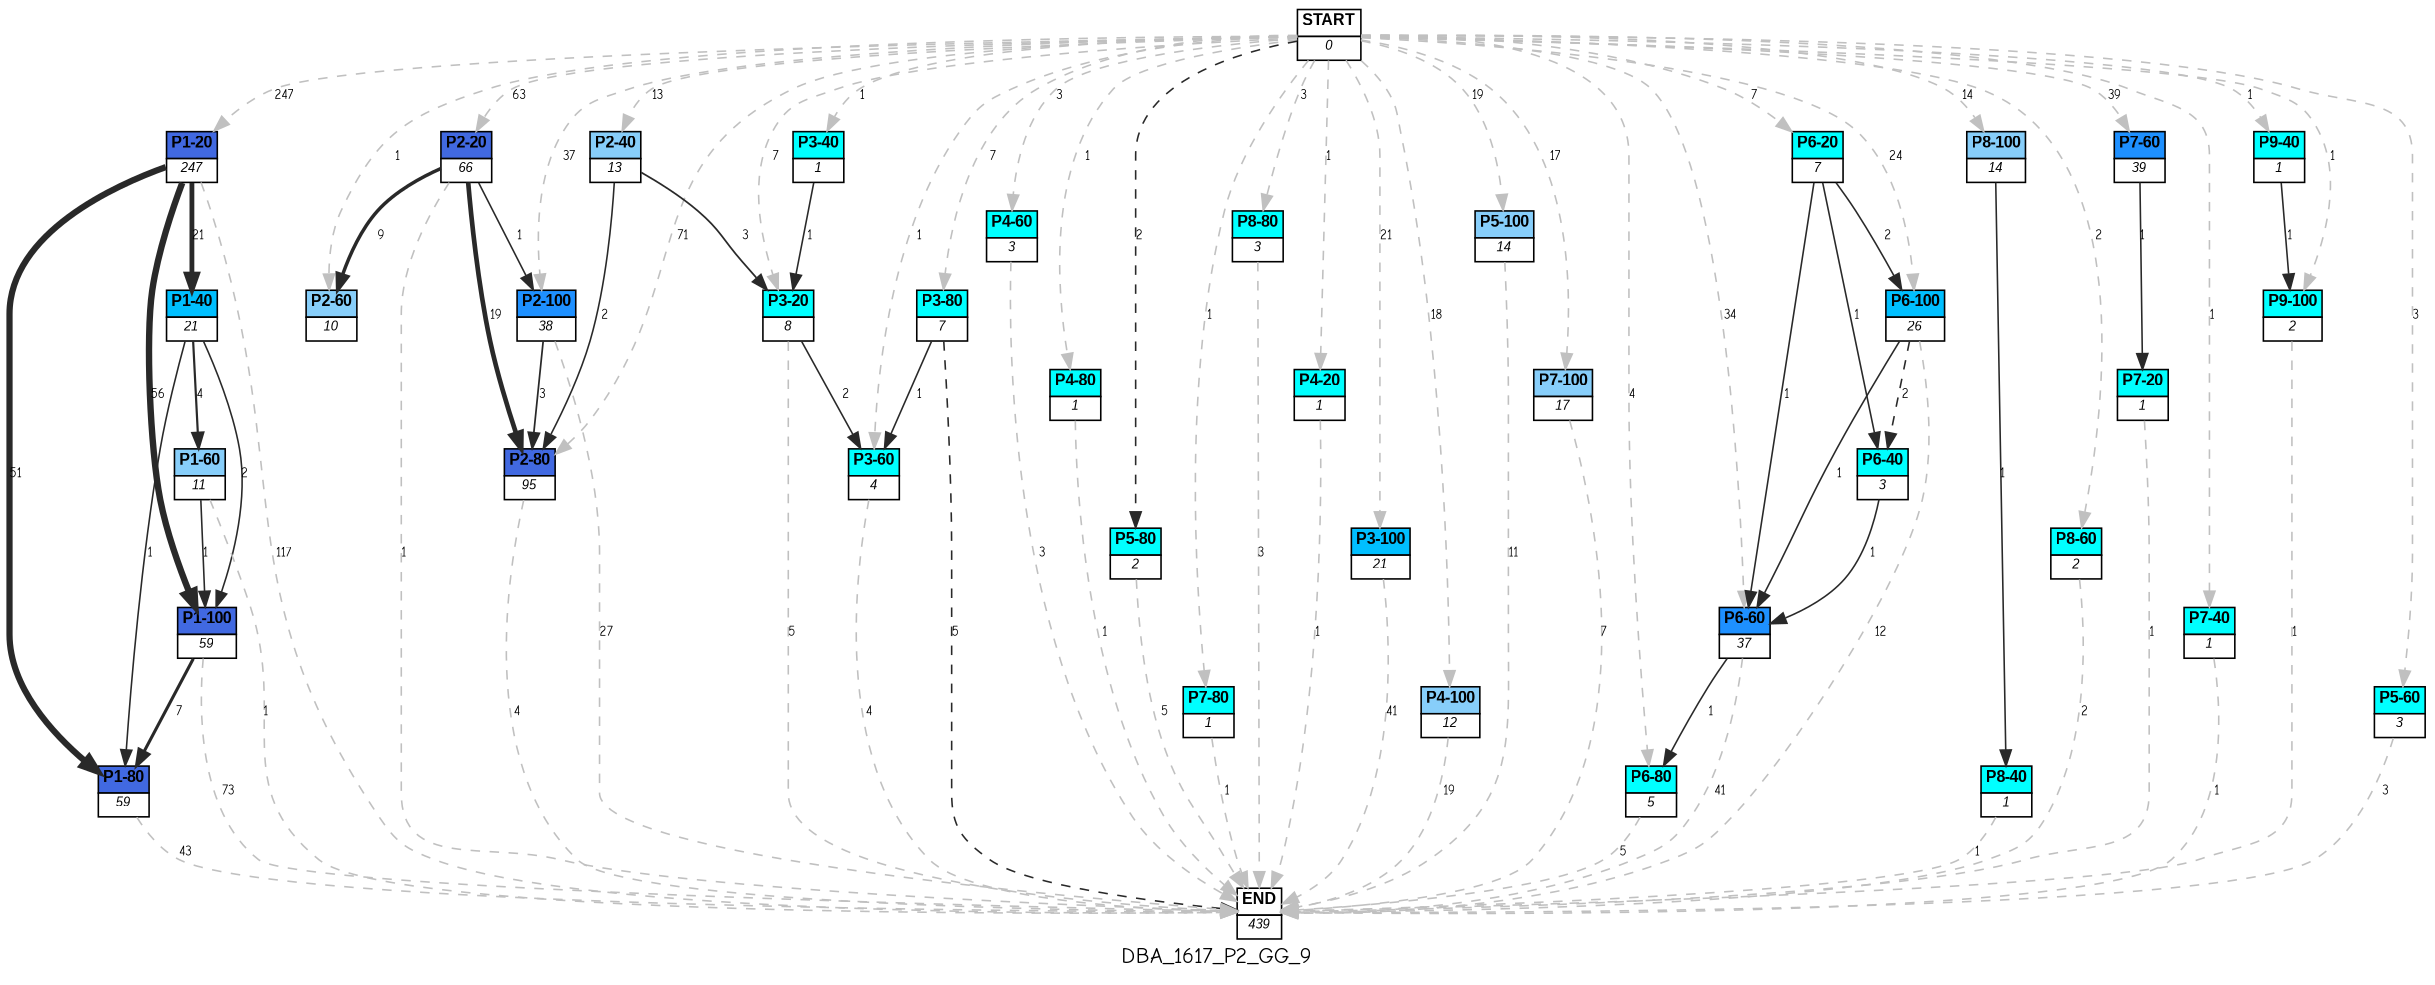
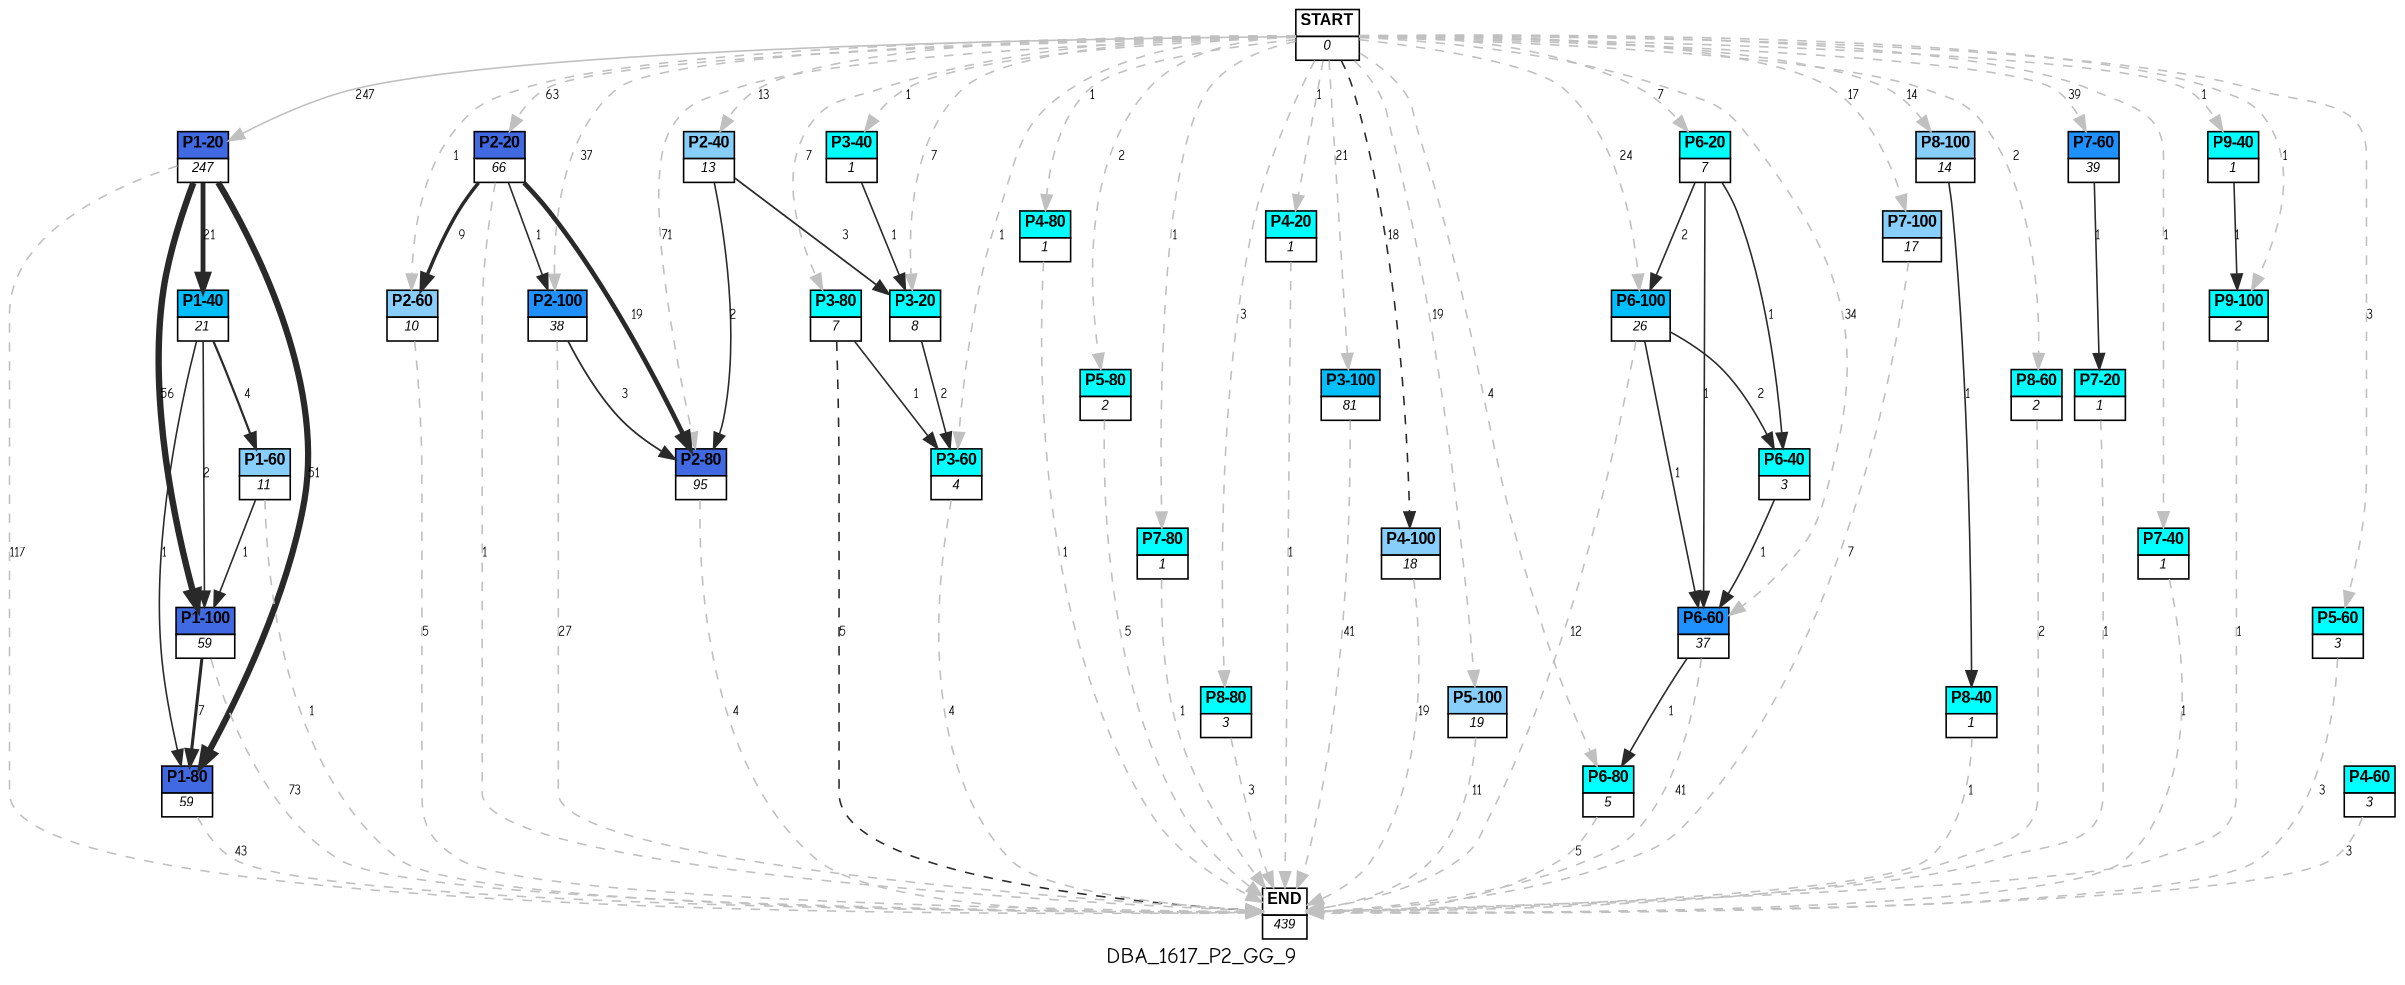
(593, 57) -> (631, 58)
(1051, 94) -> none
(1136, 227) -> (1118, 138)
(1504, 247) -> (1477, 723)
(1433, 359) -> (1392, 283)
(1900, 387) -> (1727, 375)
(1381, 565) -> (1351, 406)
(1450, 723) -> (1411, 565)
(791, 799) -> (552, 880)
